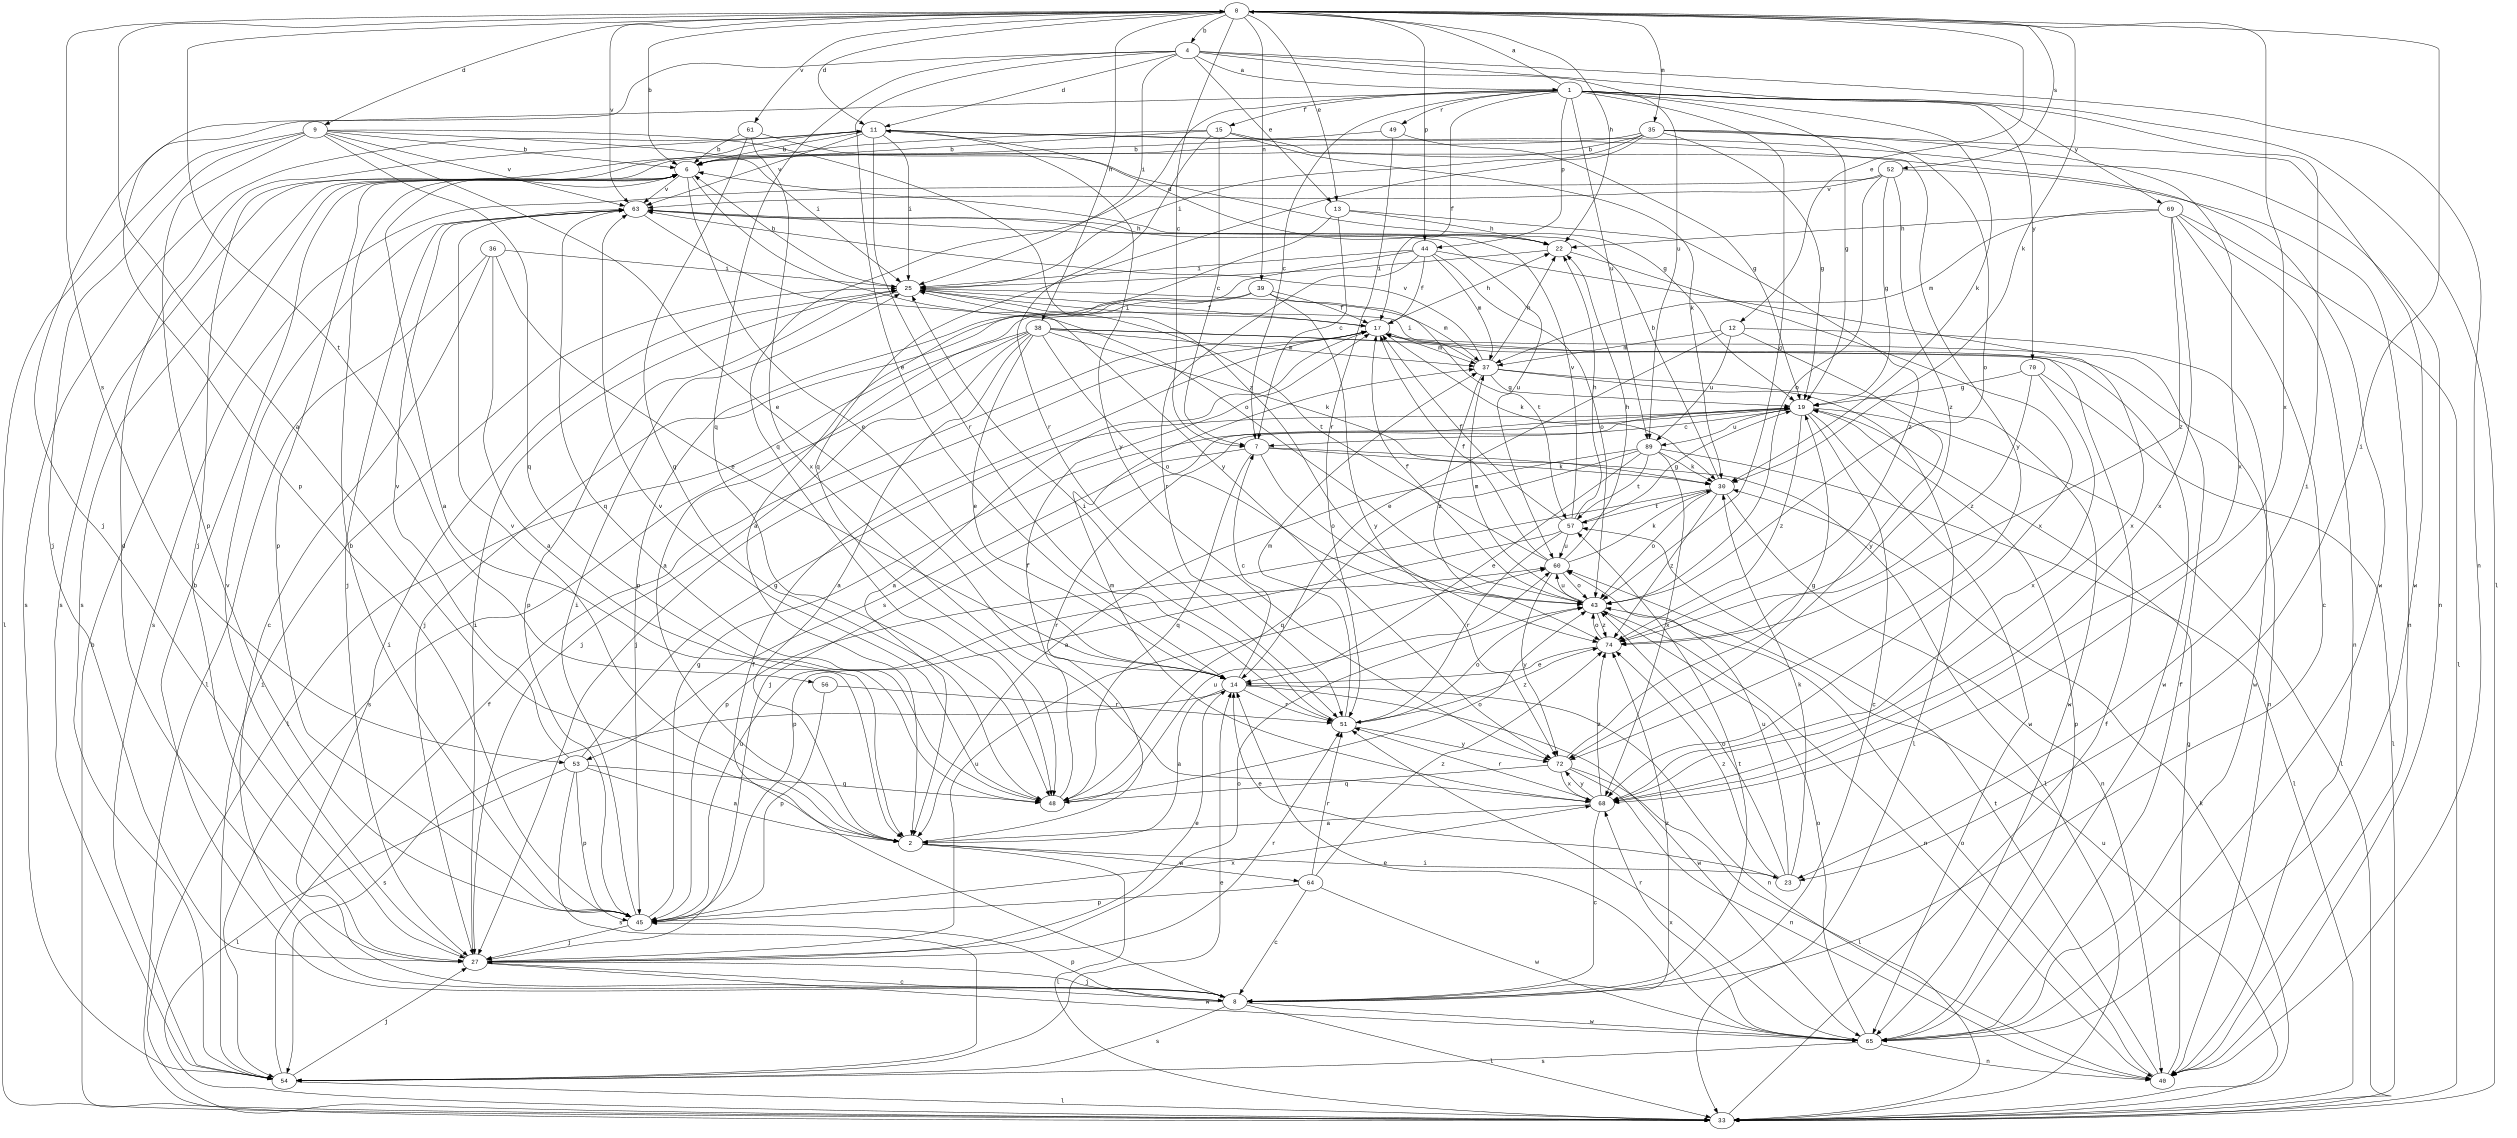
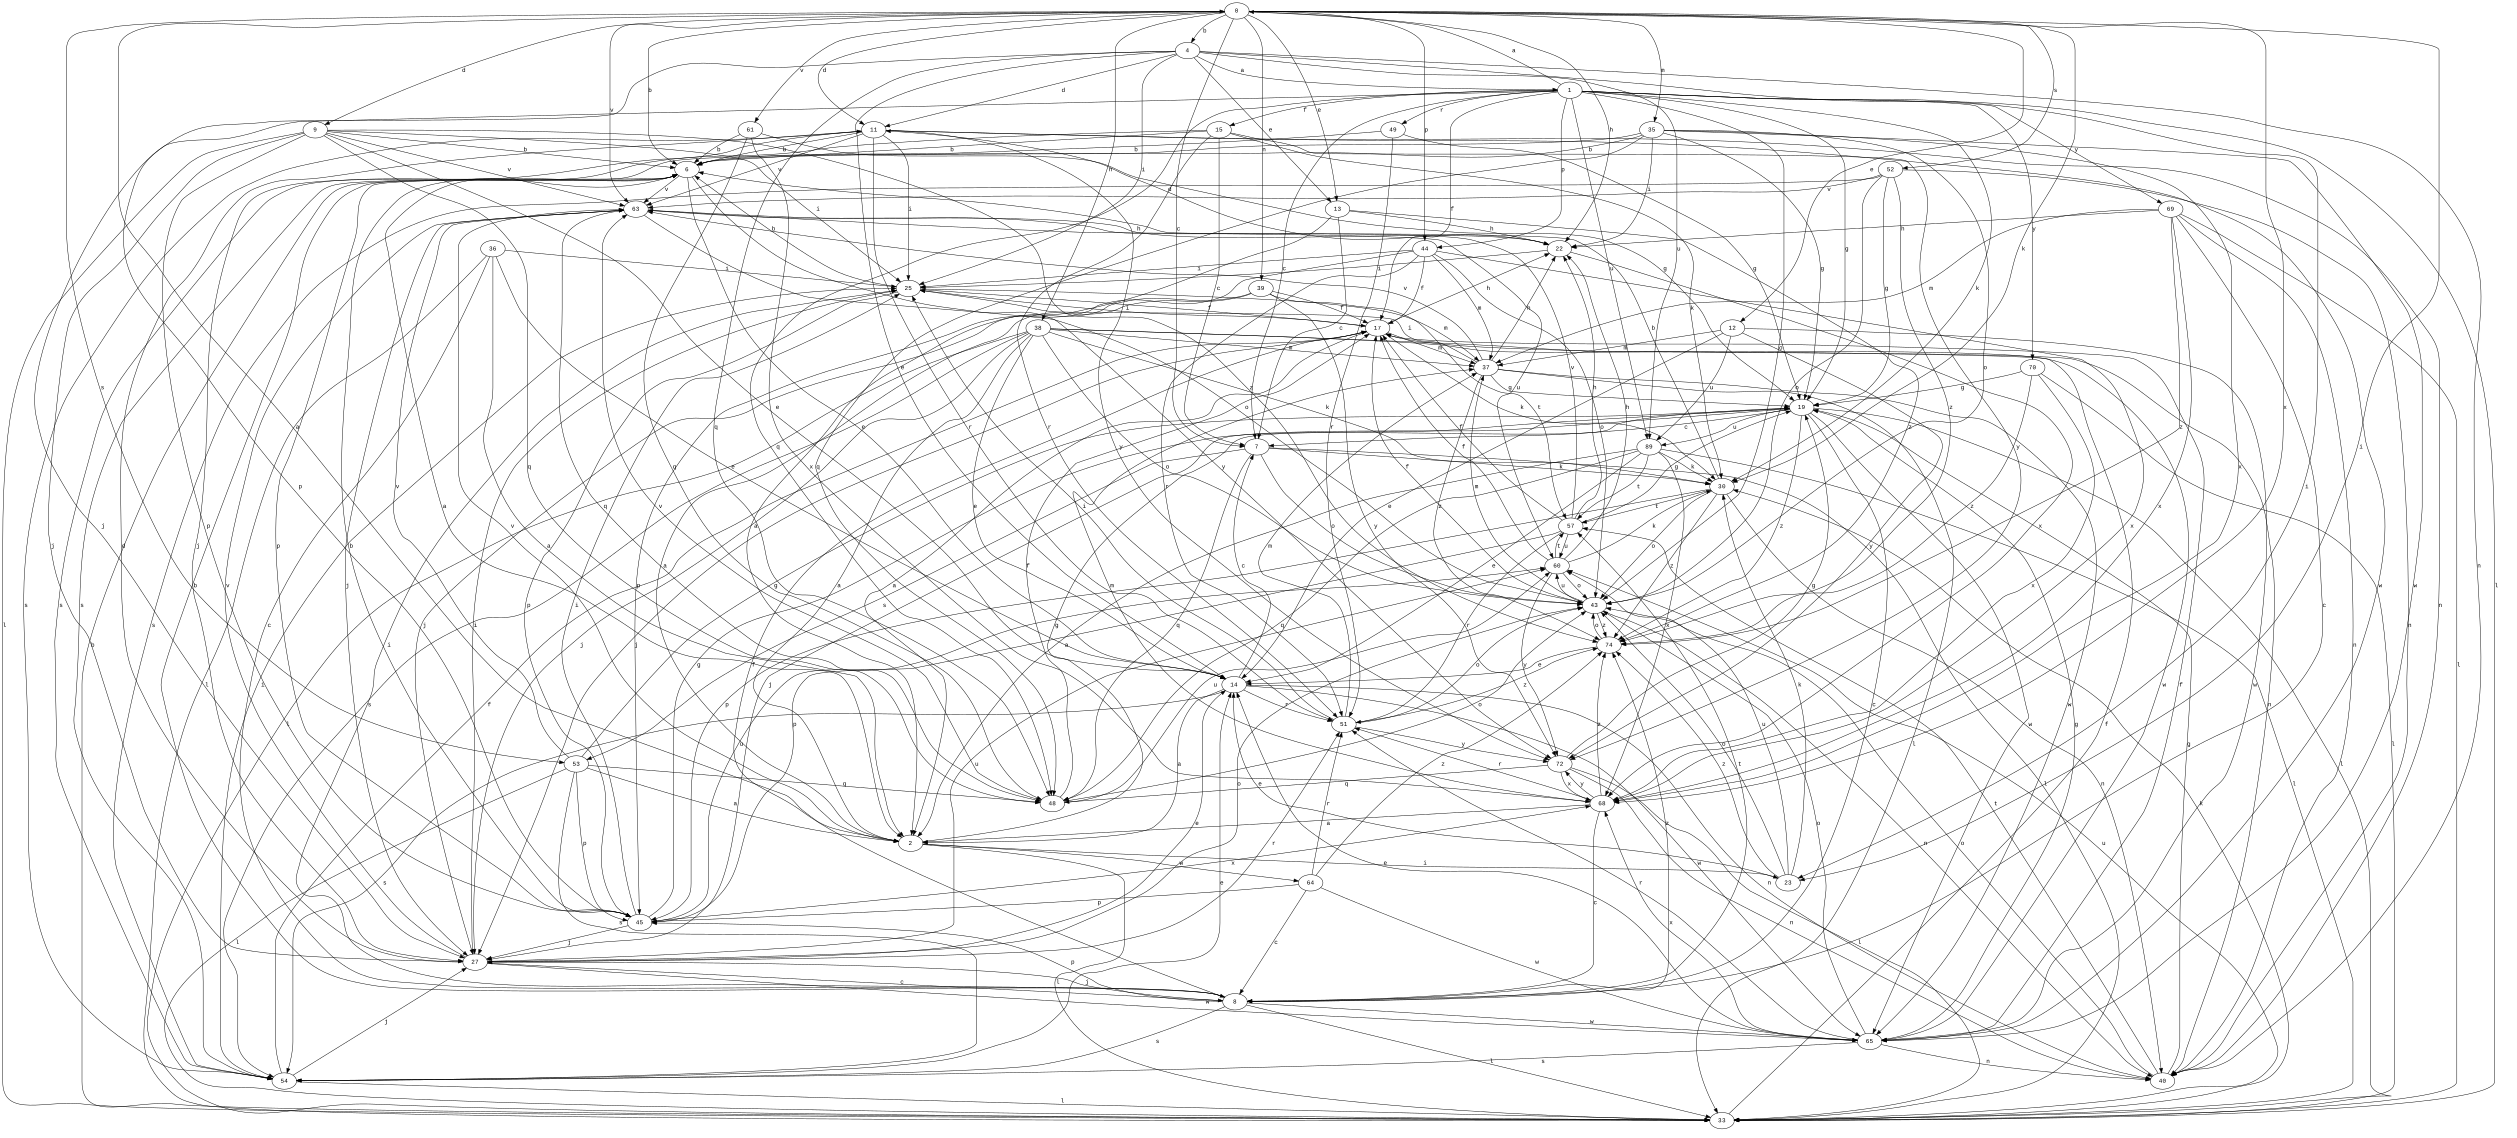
(1275, 179) -> (1640, 208)
(1241, 367) -> (1556, 546)
(1057, 625) -> (1057, 625)
(825, 685) -> none
(2077, 724) -> (2077, 724)
